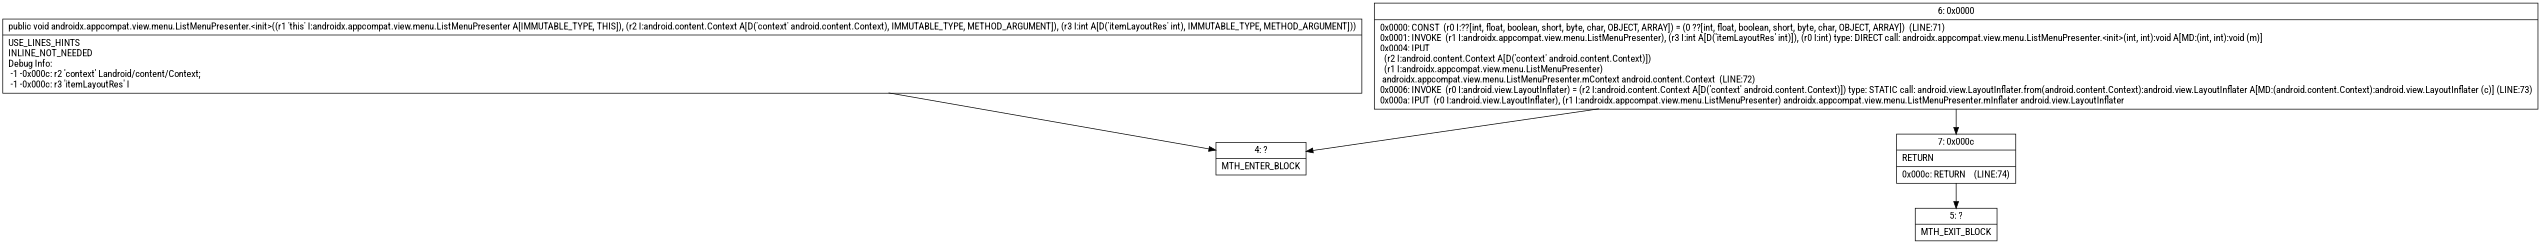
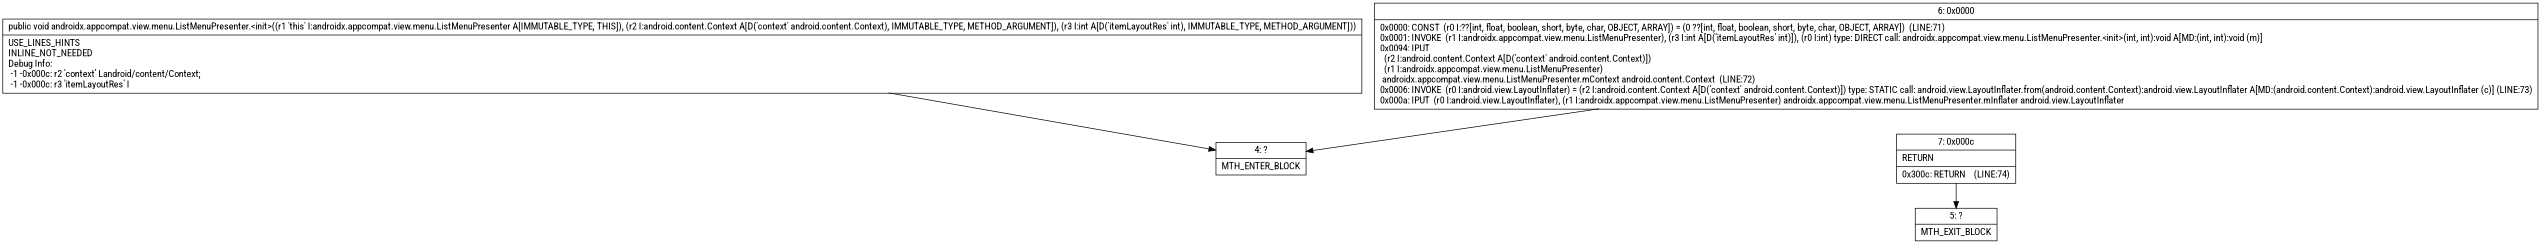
(1407, 49) -> (1407, 49)
(1956, 118) -> none
(1956, 175) -> (1956, 175)
